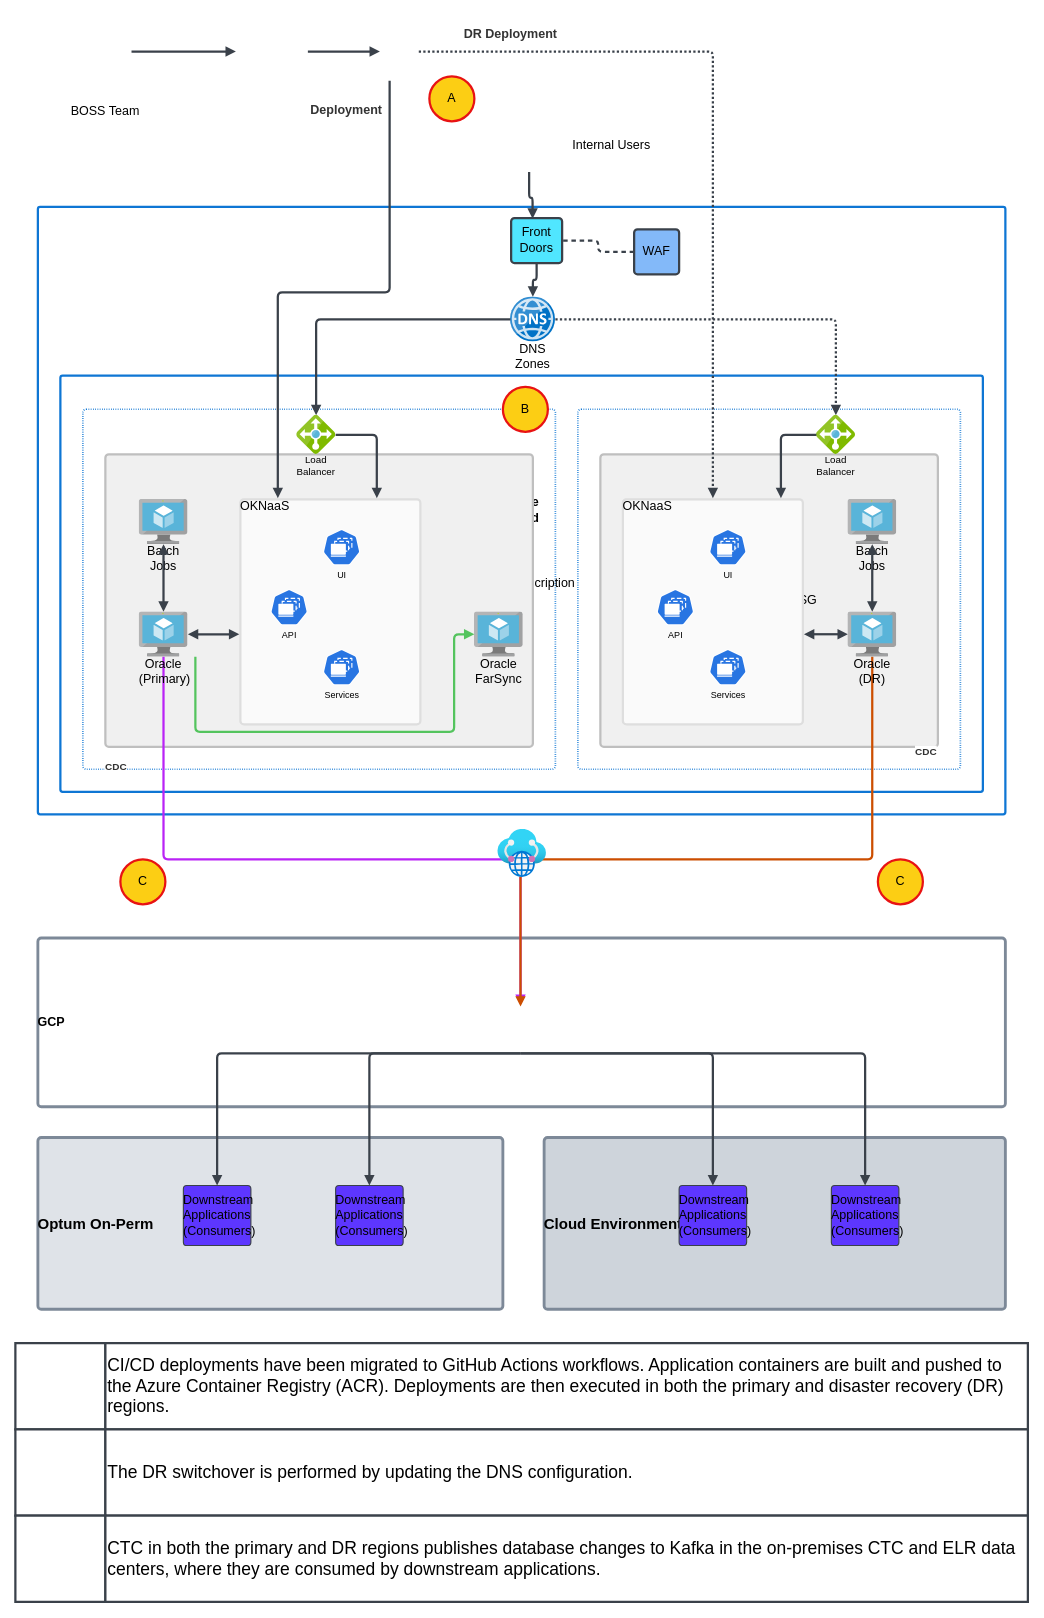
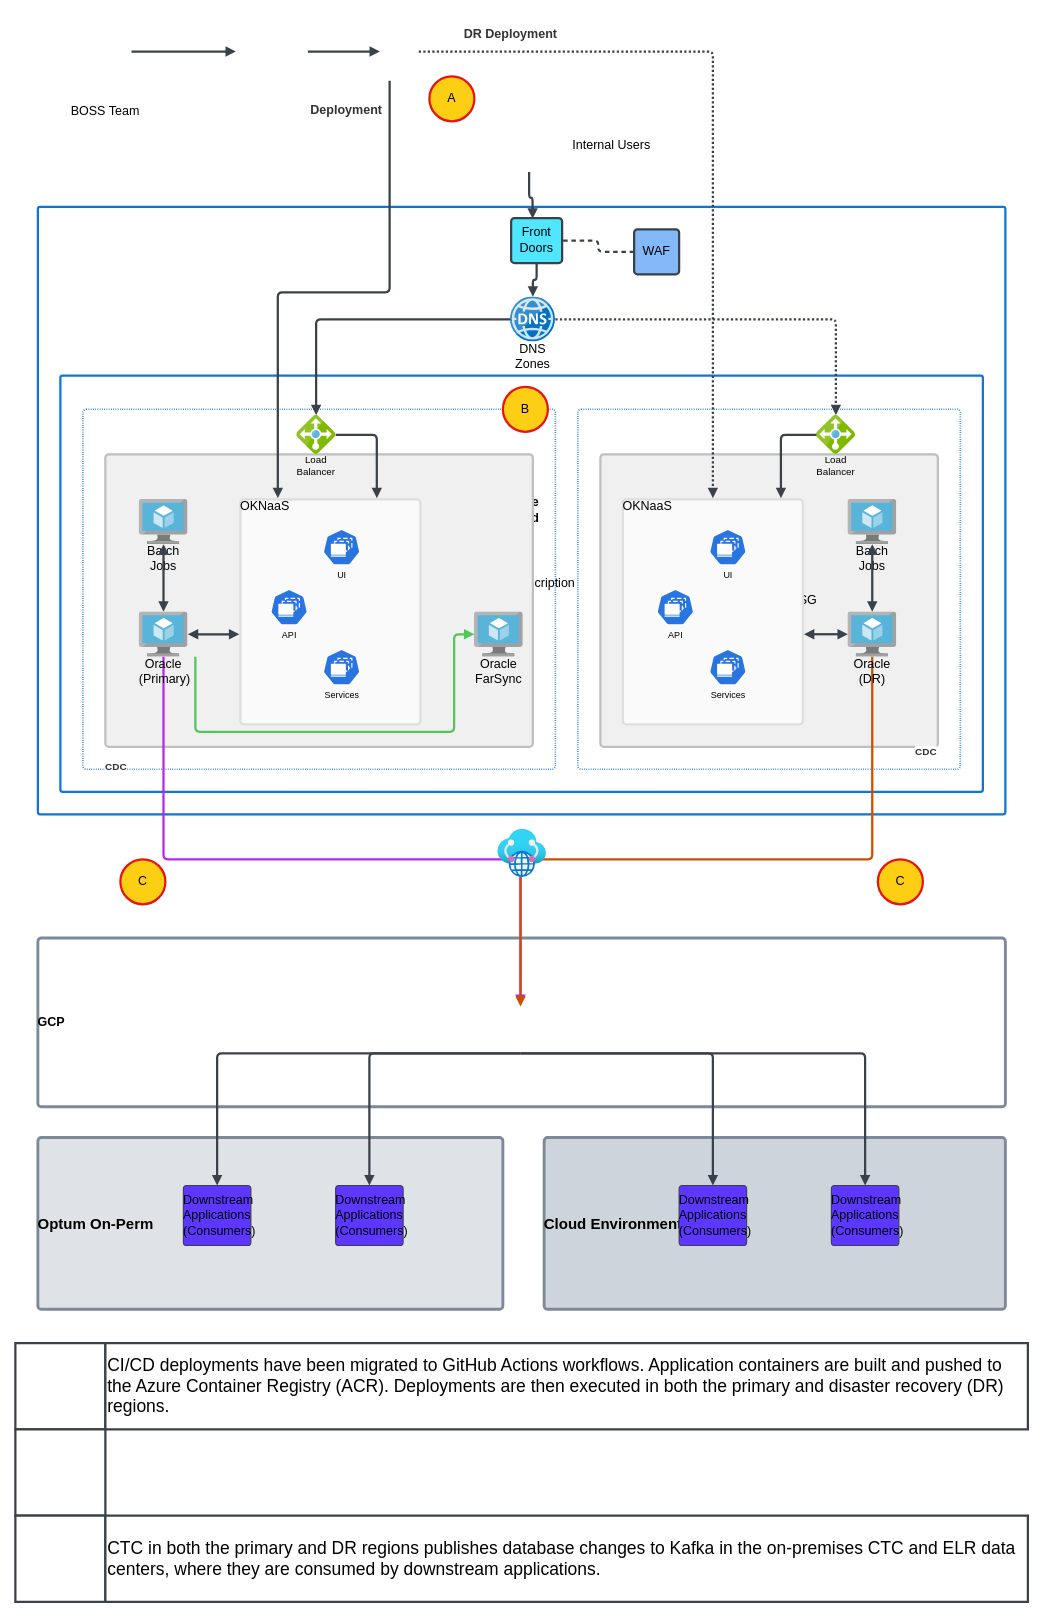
(567, 1472) -> none
